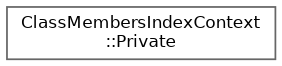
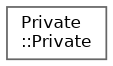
(141, 33) -> (57, 33)
